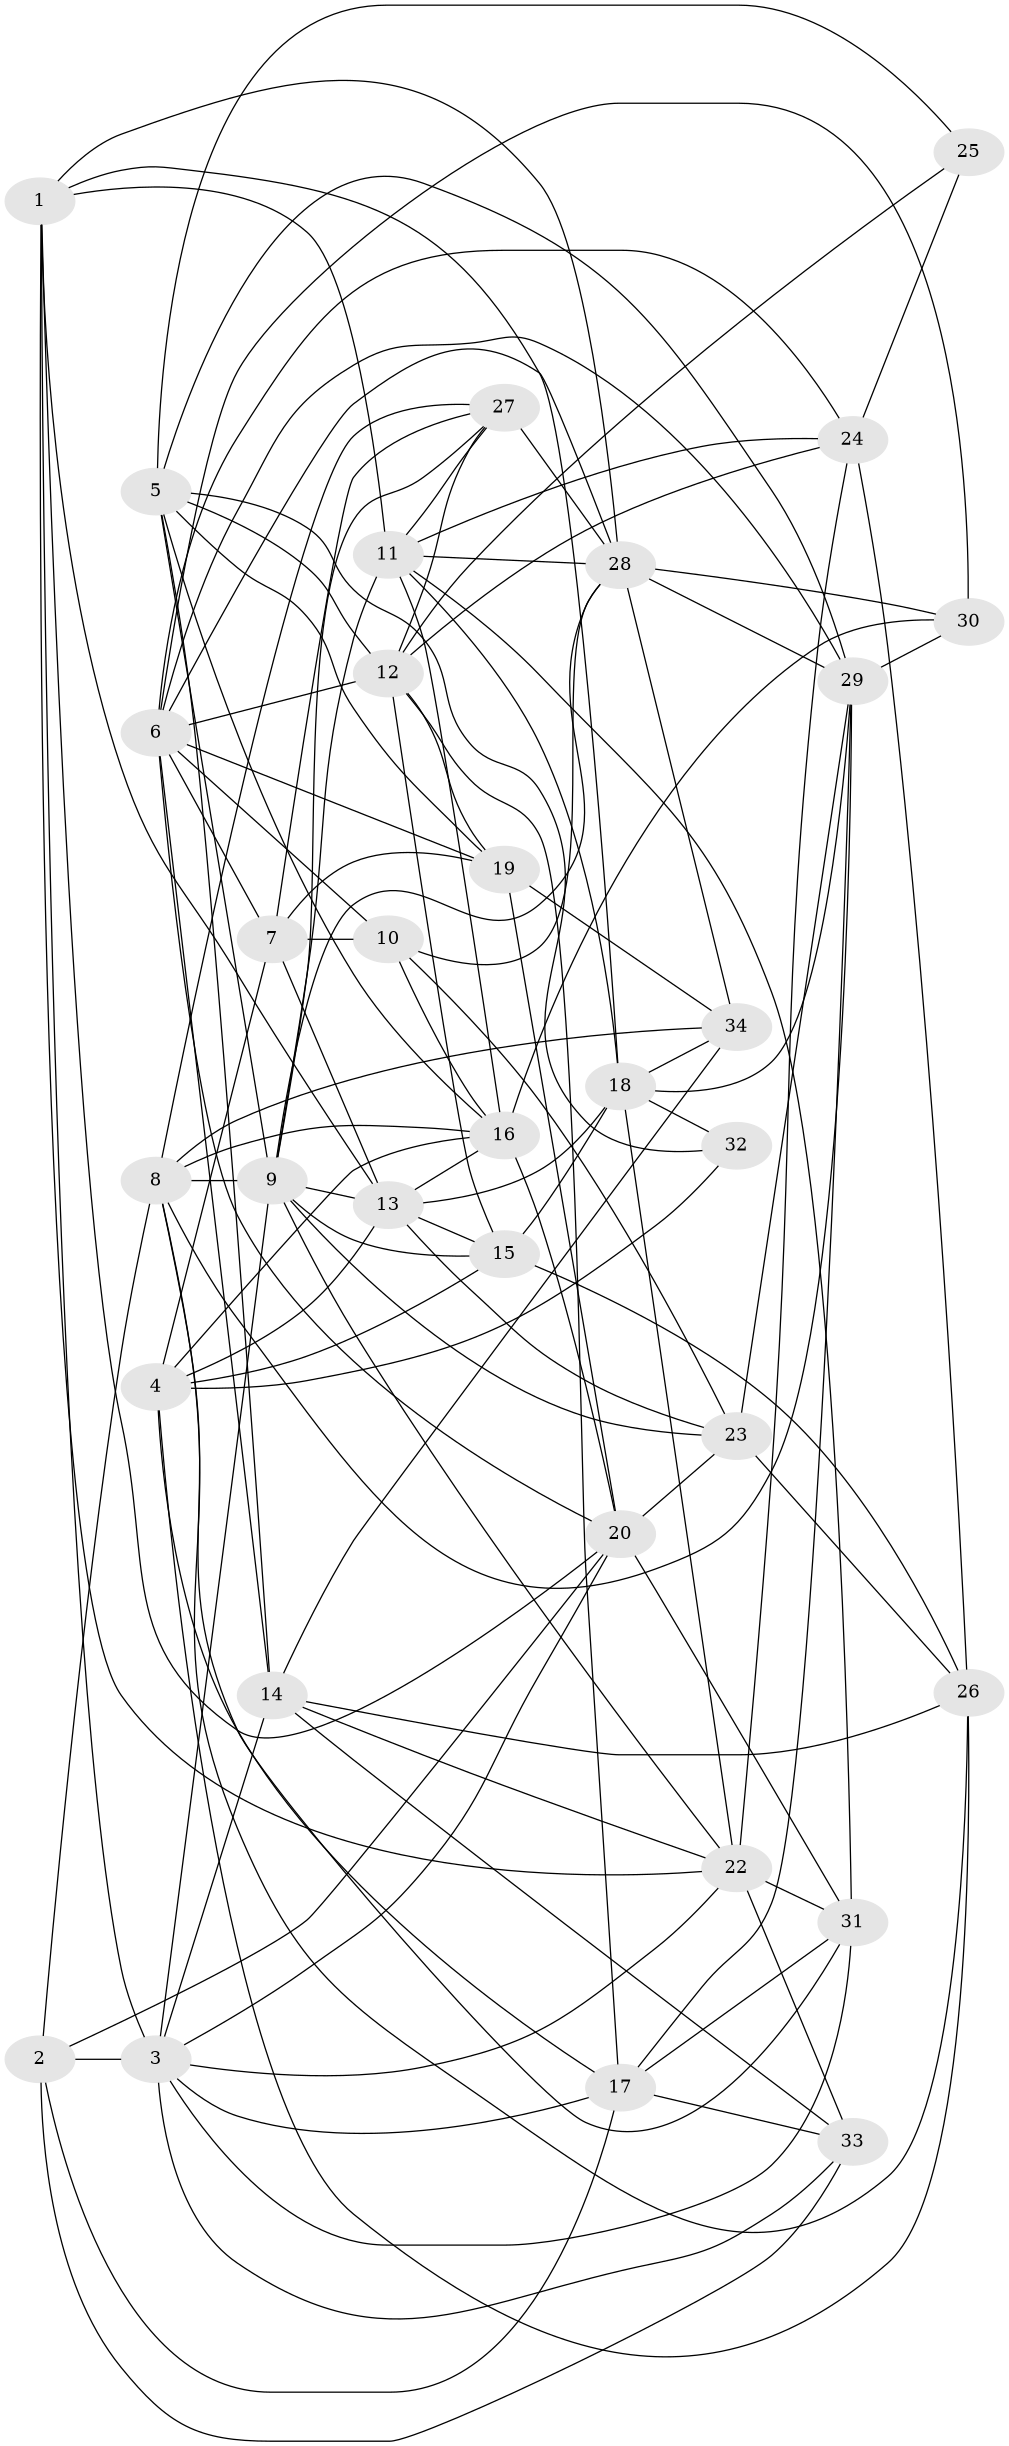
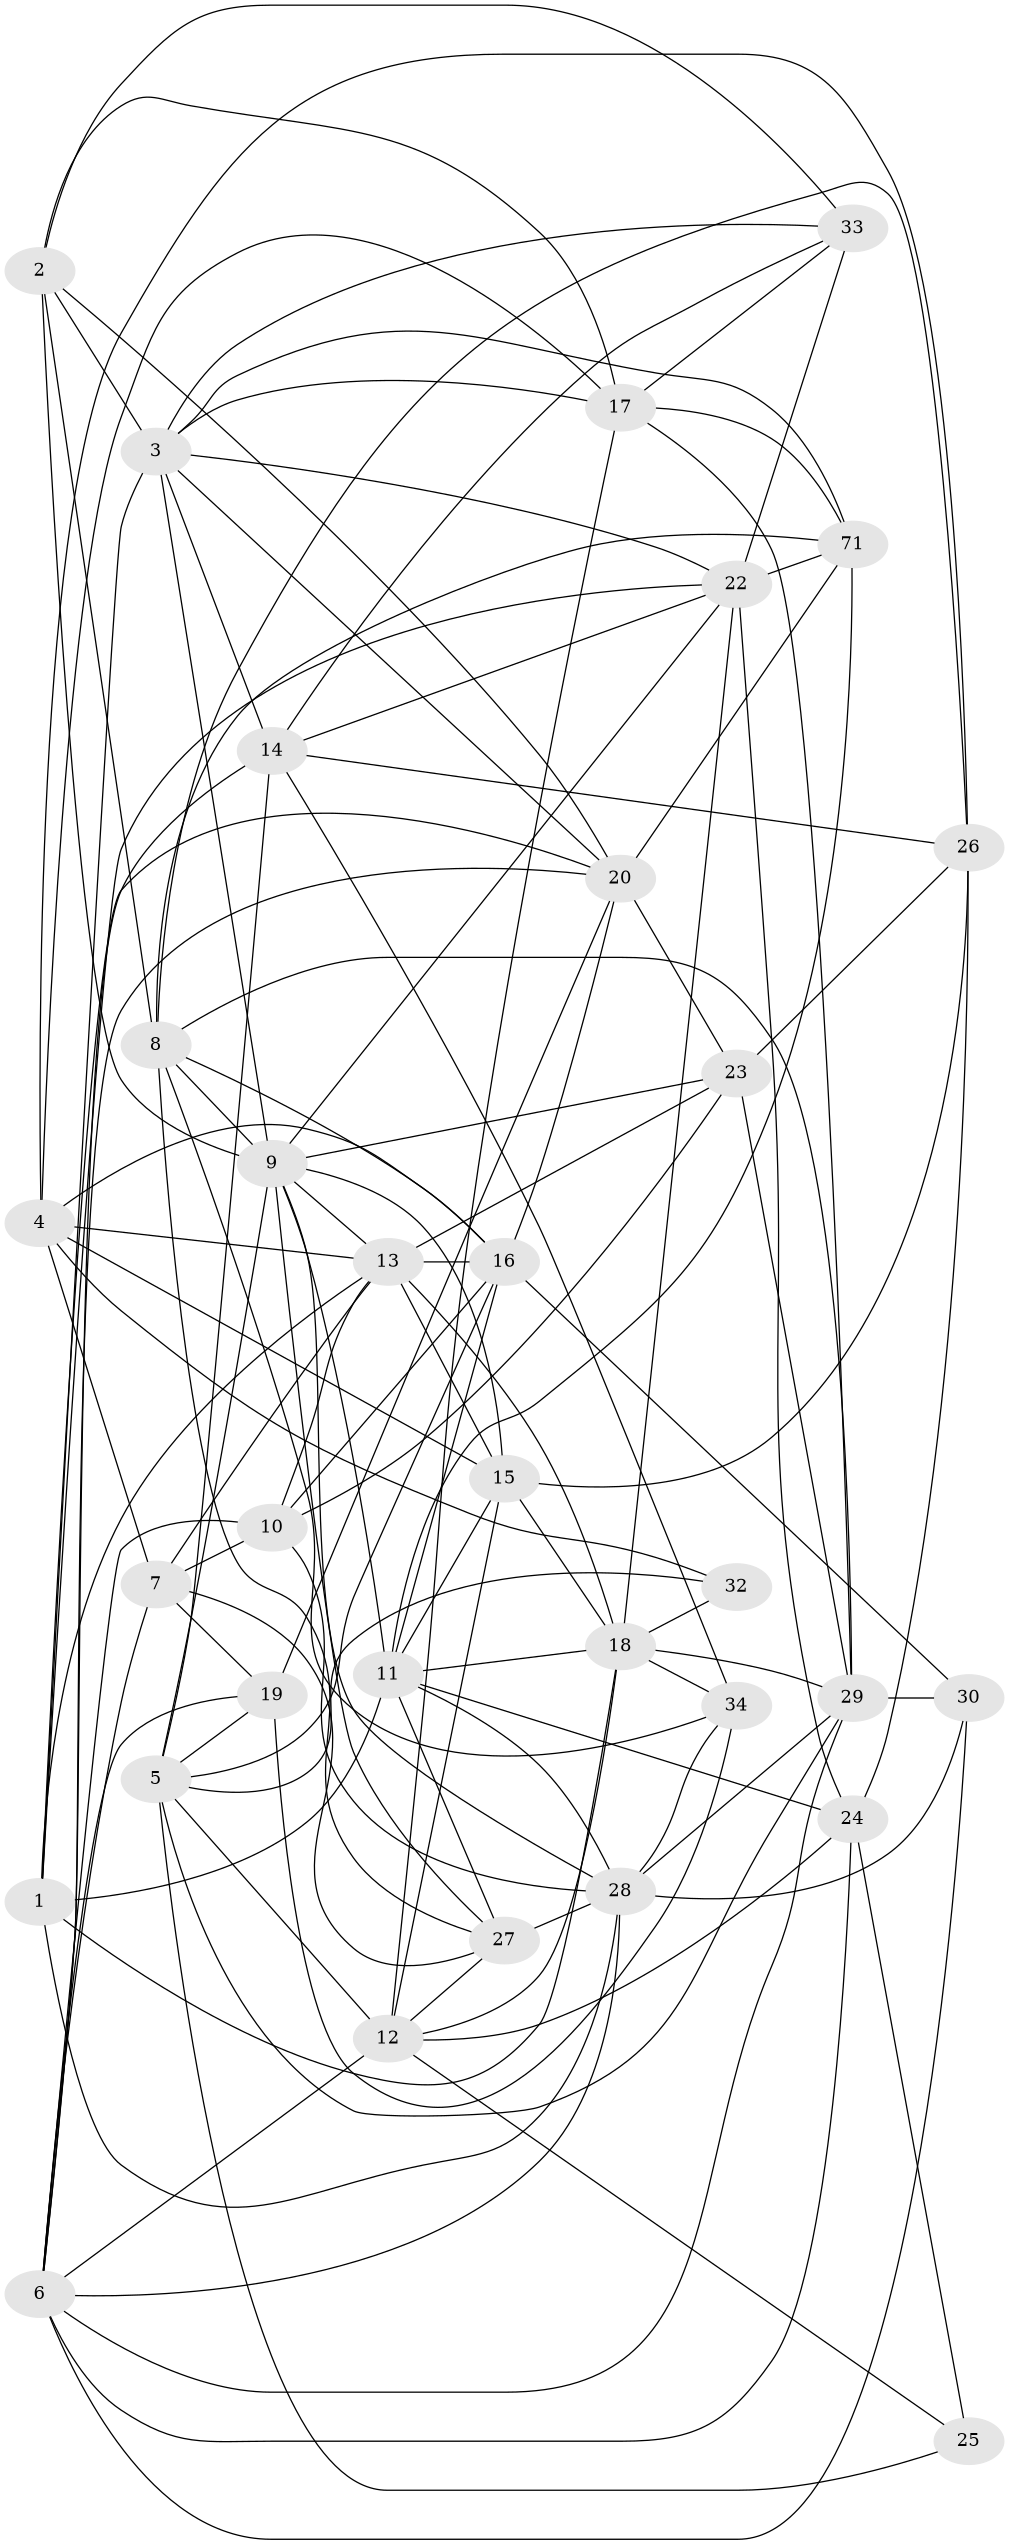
(446, 772) -> (557, 1944)
none -> (74, 784)
none -> (321, 1391)
none -> (446, 1577)
(853, 1923) -> (853, 544)
